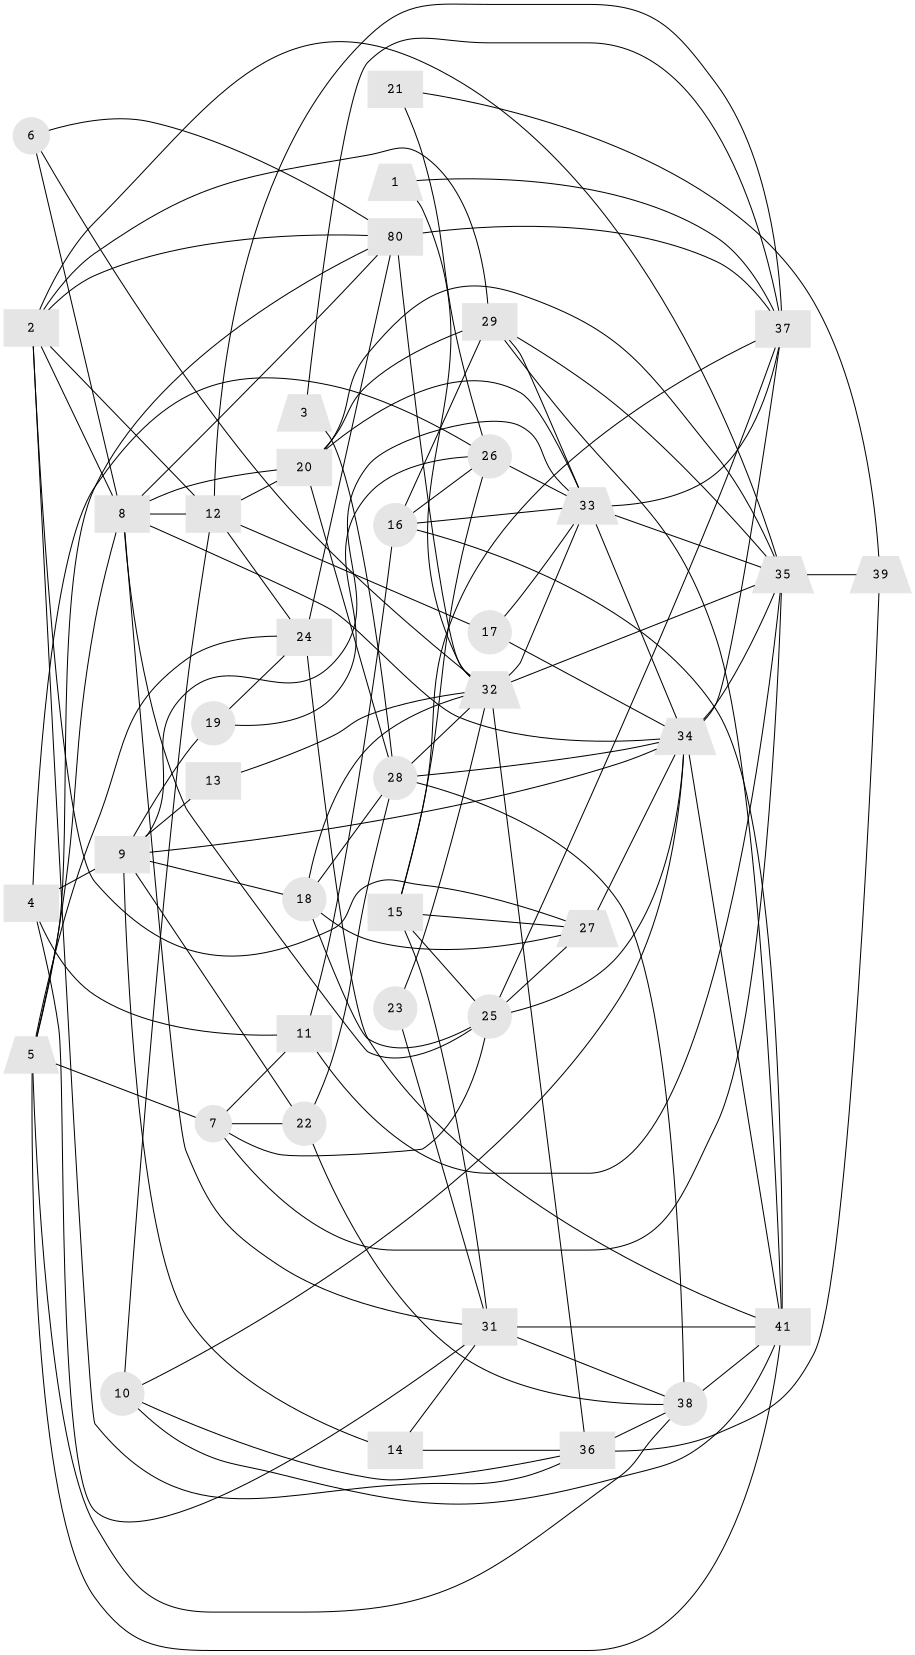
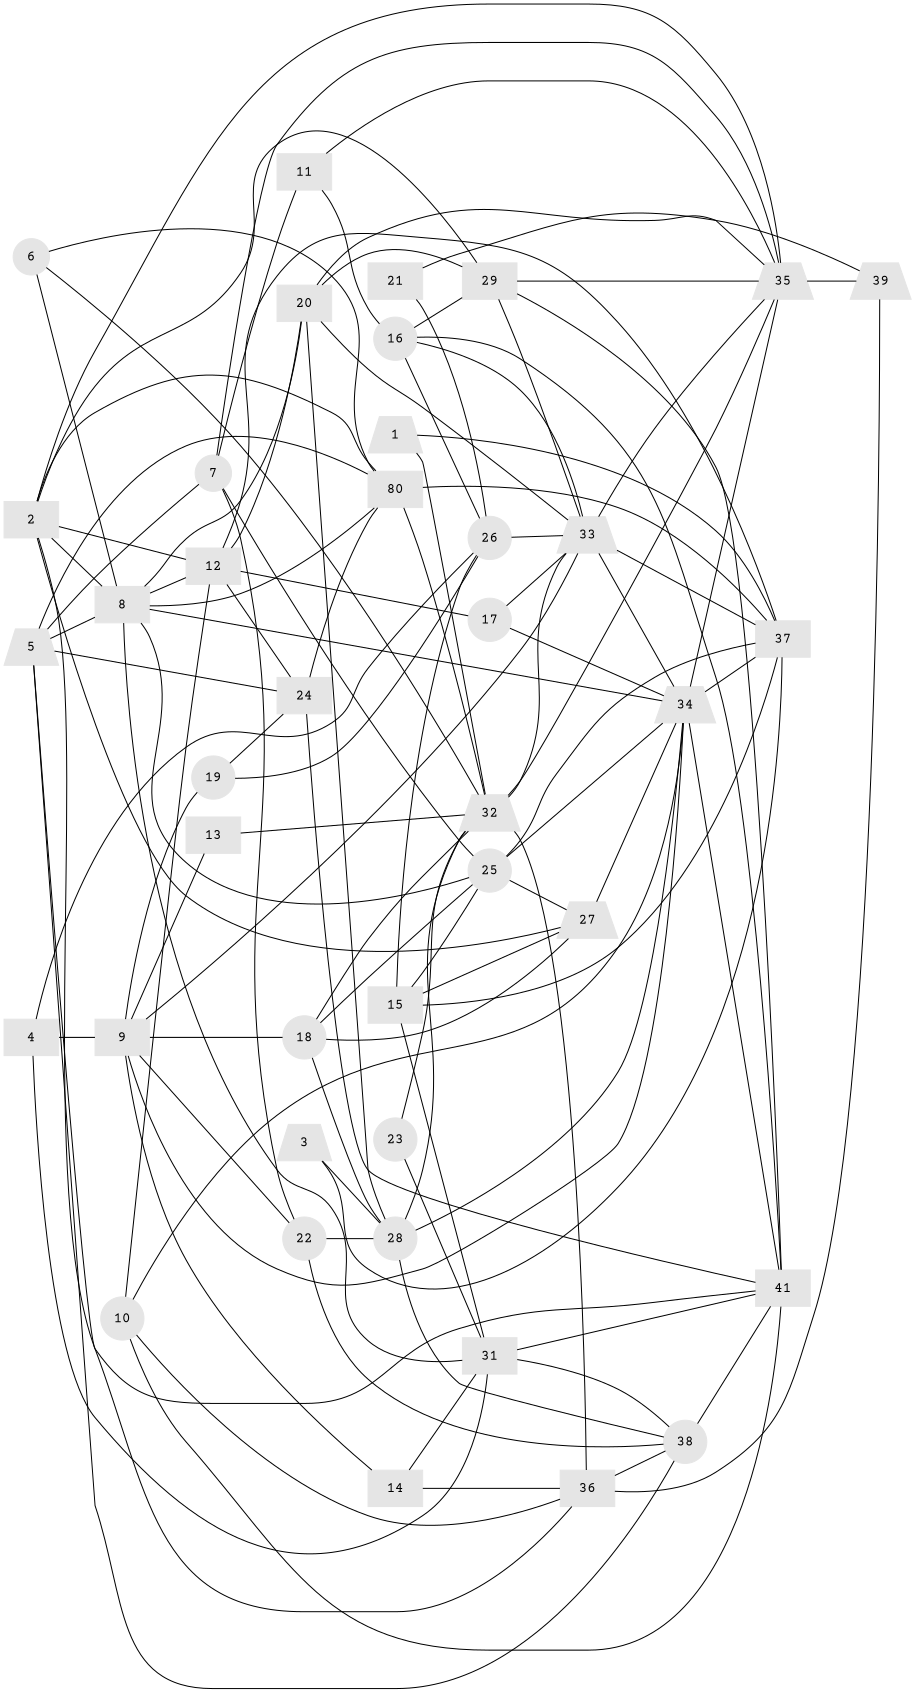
(138, 1016) -> none
